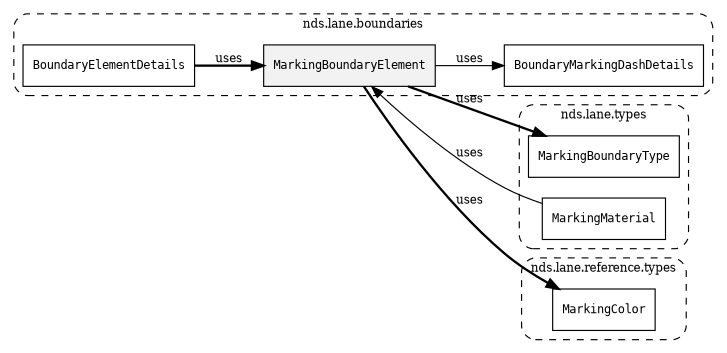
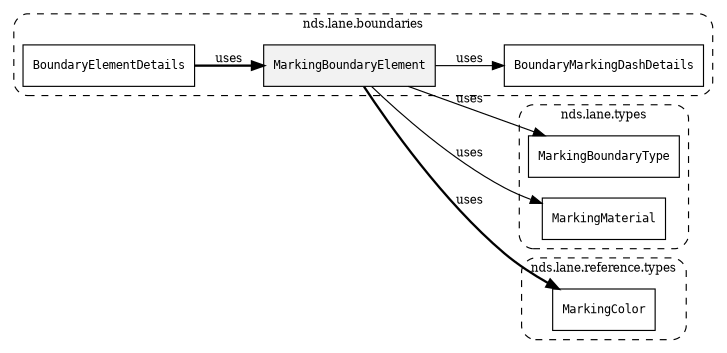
(471, 109) -> (471, 109)
(456, 157) -> (446, 150)
